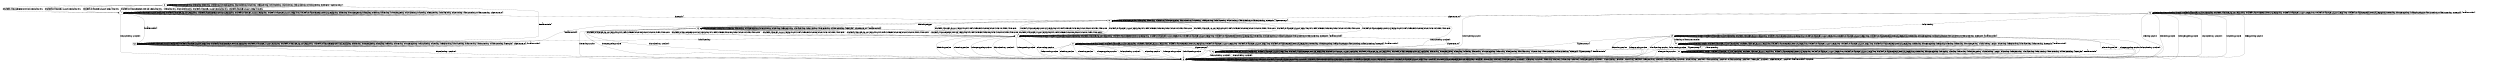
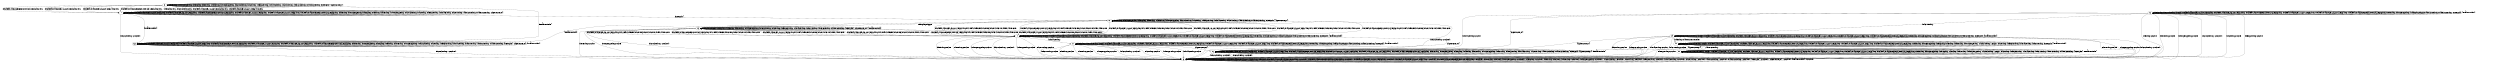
(1553, 15) -> (1670, 15)
(925, 25) -> (925, 25)
(576, 41) -> (1045, 40)
